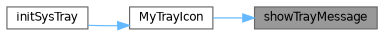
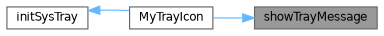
(103, 26) -> (115, 10)
